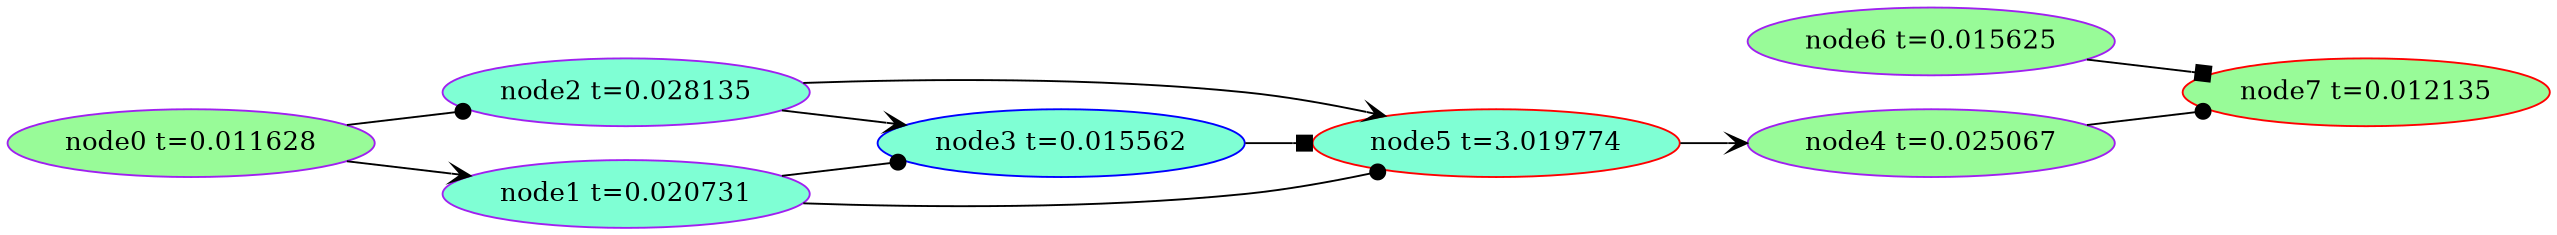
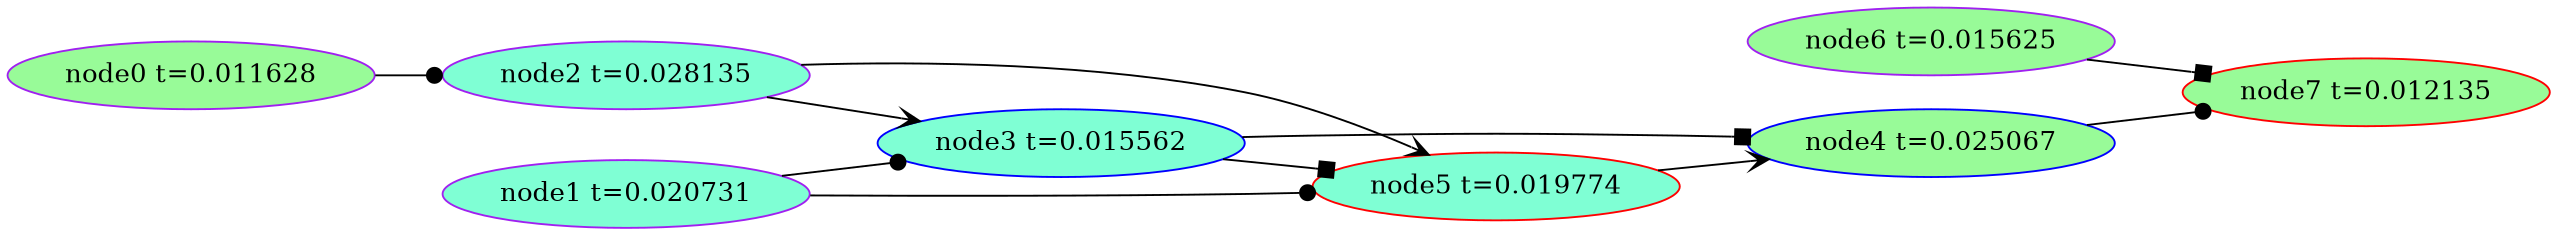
none -> (1487, 134)
(1496, 143) -> (1496, 186)
(1931, 143) -> (1931, 143)
(399, 167) -> none
